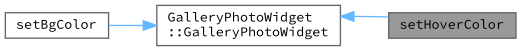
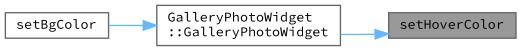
(371, 17) -> (358, 34)
